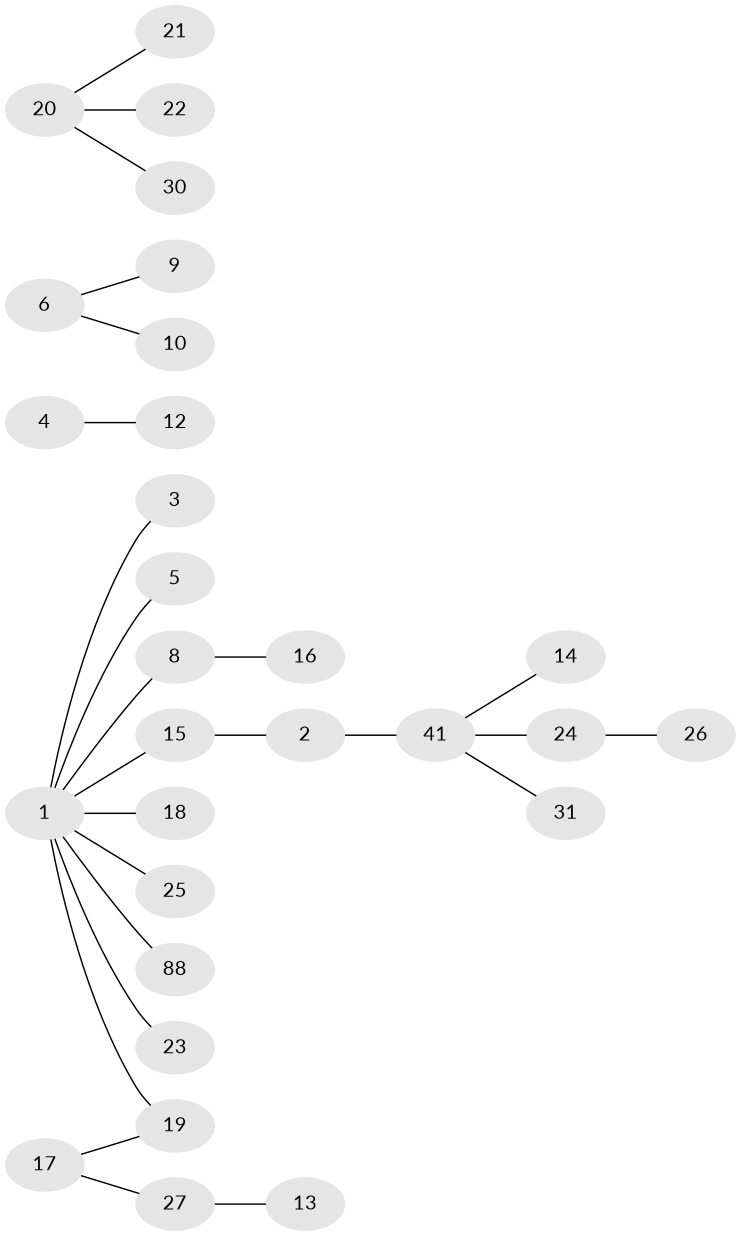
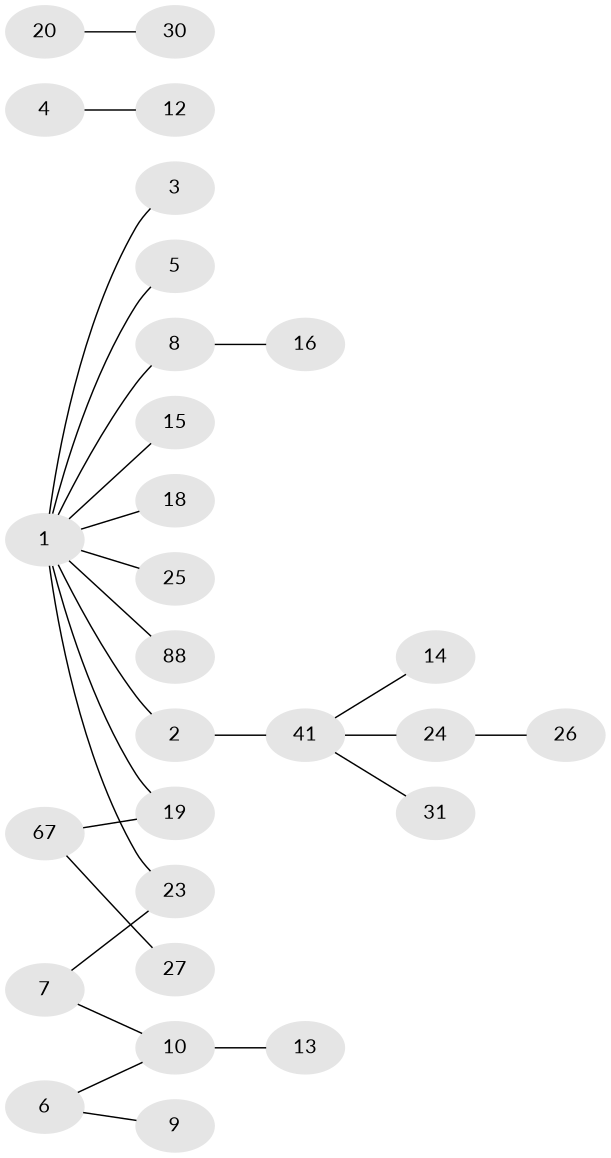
(175, 32) -> none
(175, 110) -> none
(240, 735) -> (100, 642)
none -> (45, 990)
(45, 1165) -> (45, 834)
(240, 1204) -> (240, 1048)
